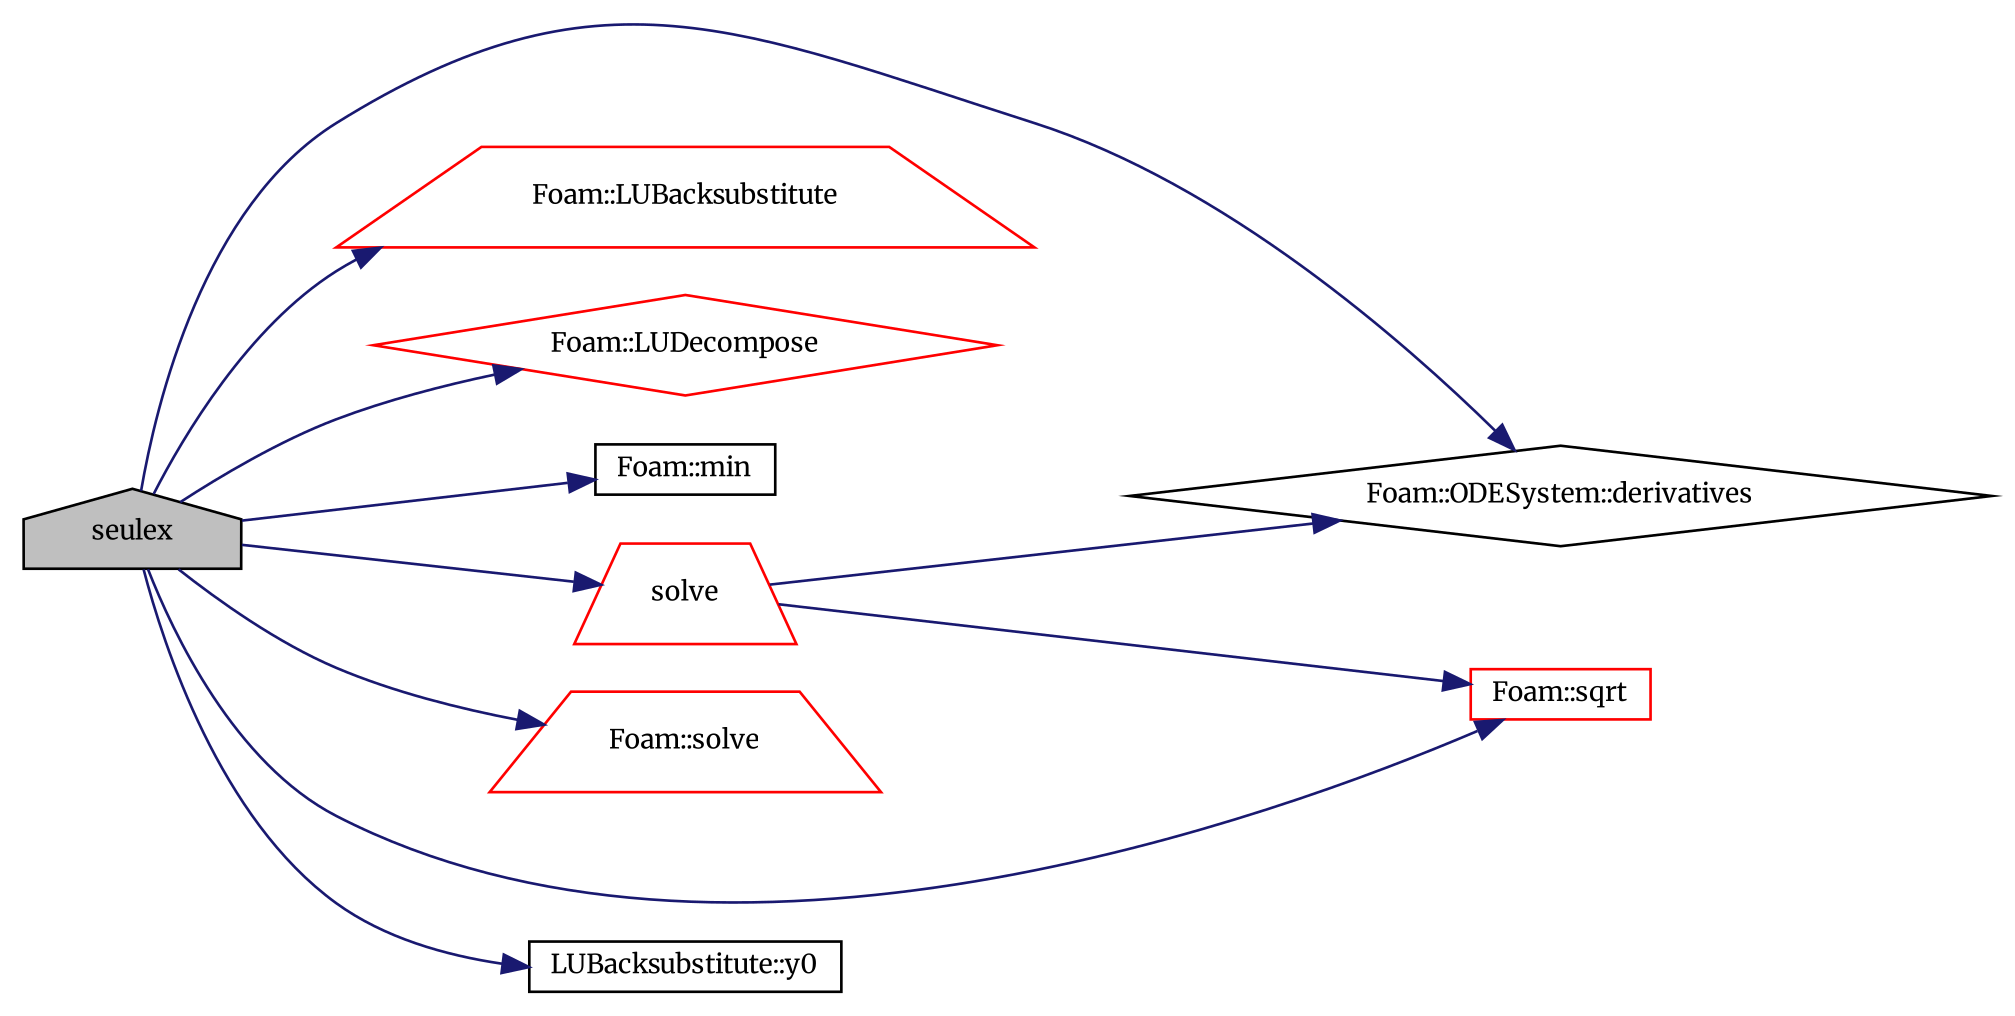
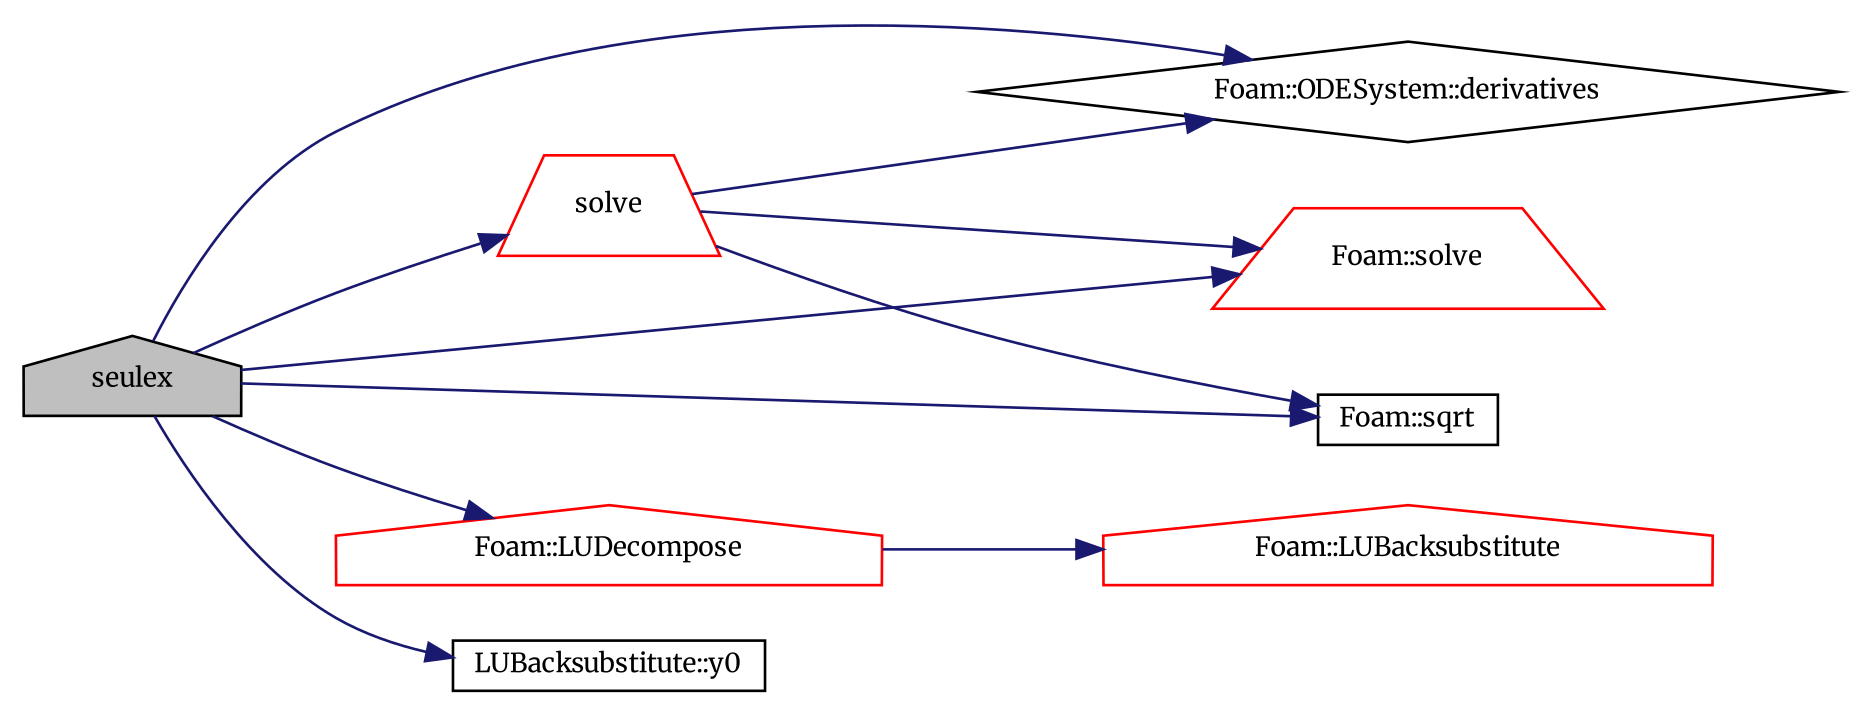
(685, 197) -> (1408, 549)
none -> (967, 229)
(685, 345) -> (609, 549)
(239, 362) -> (980, 549)
(685, 470) -> none
(1561, 694) -> (1408, 420)
